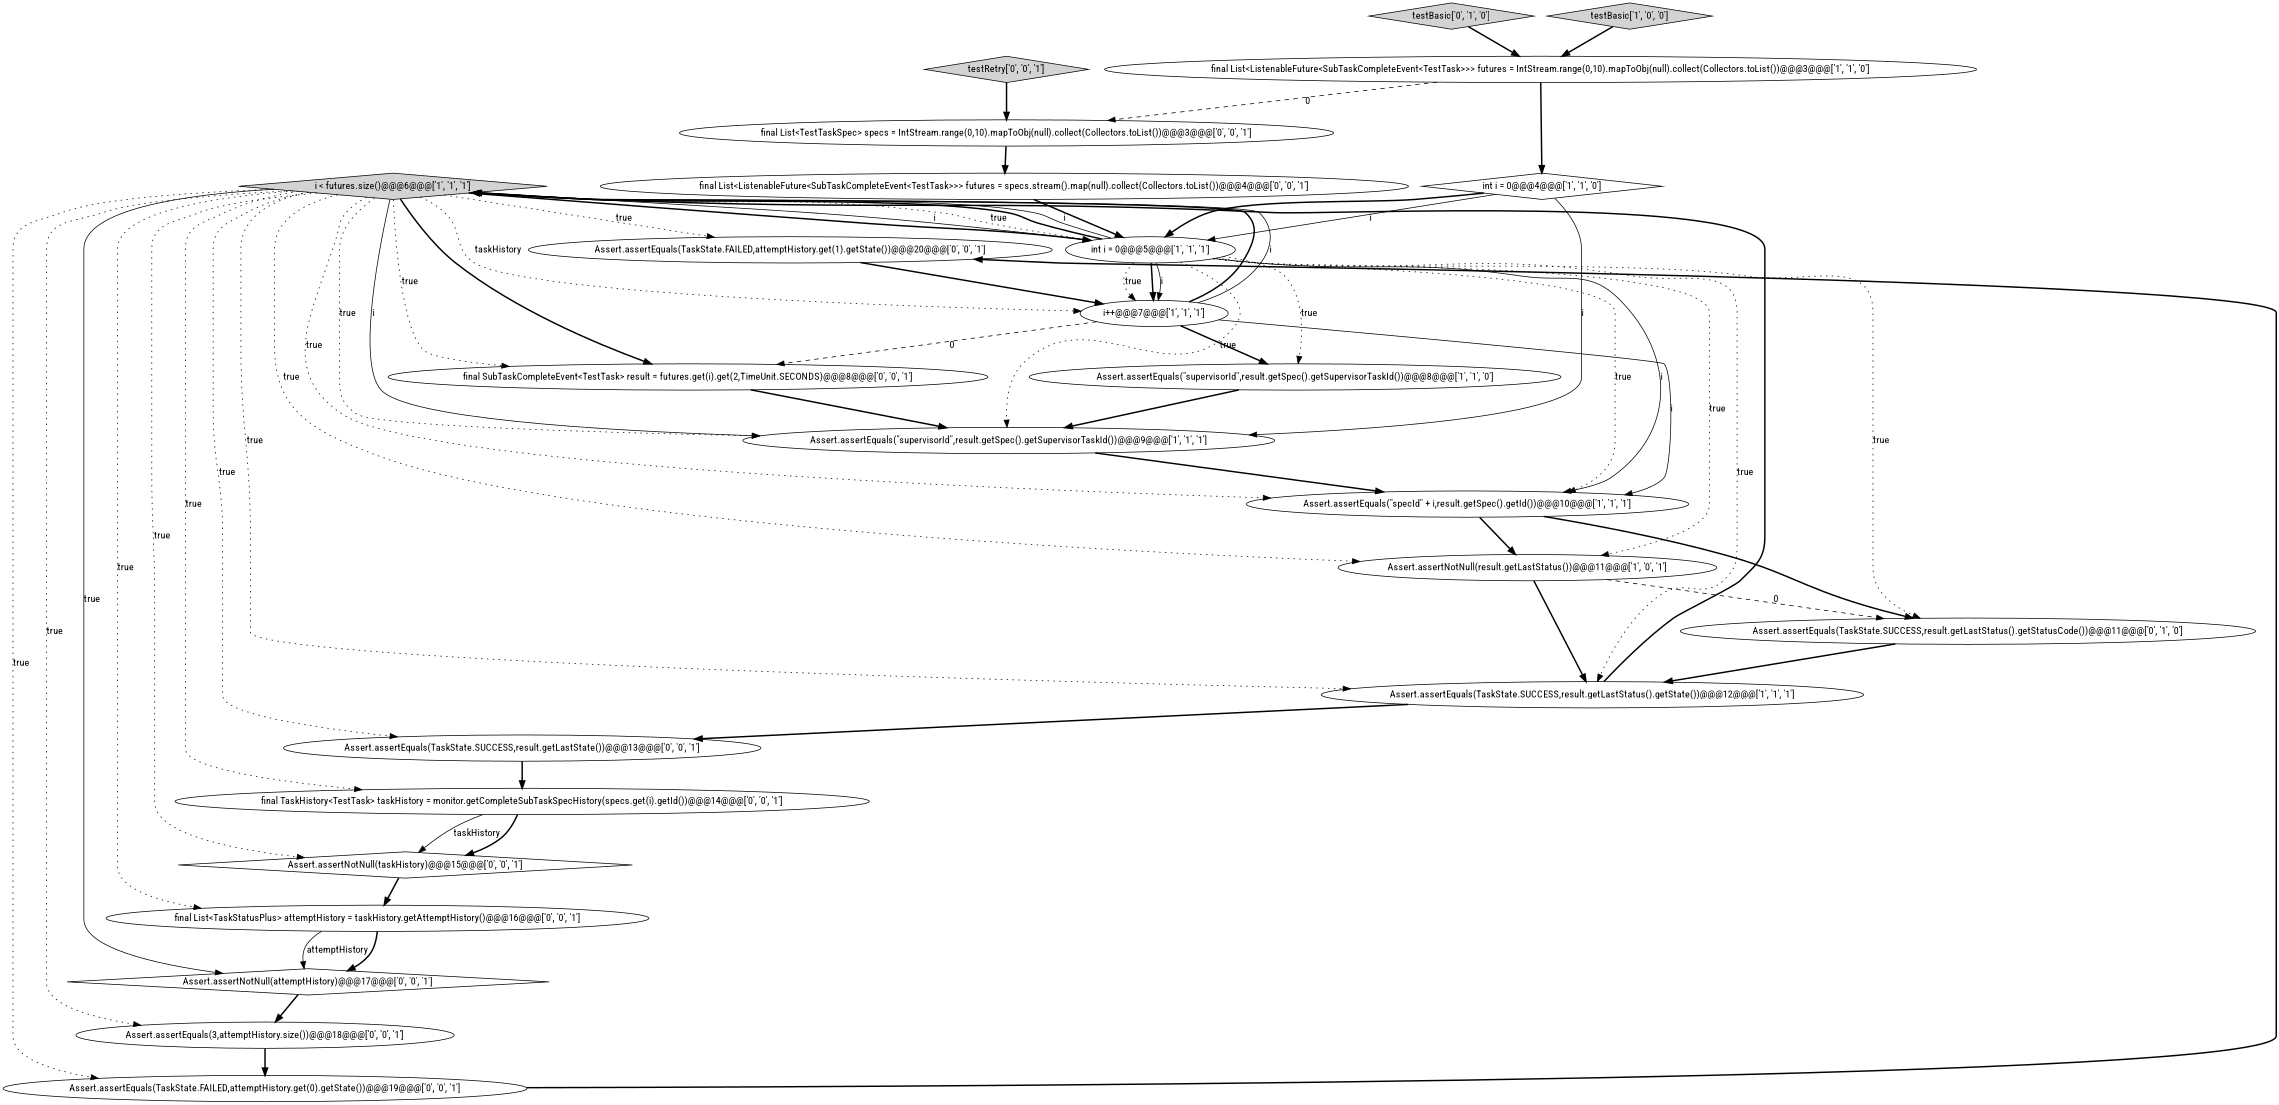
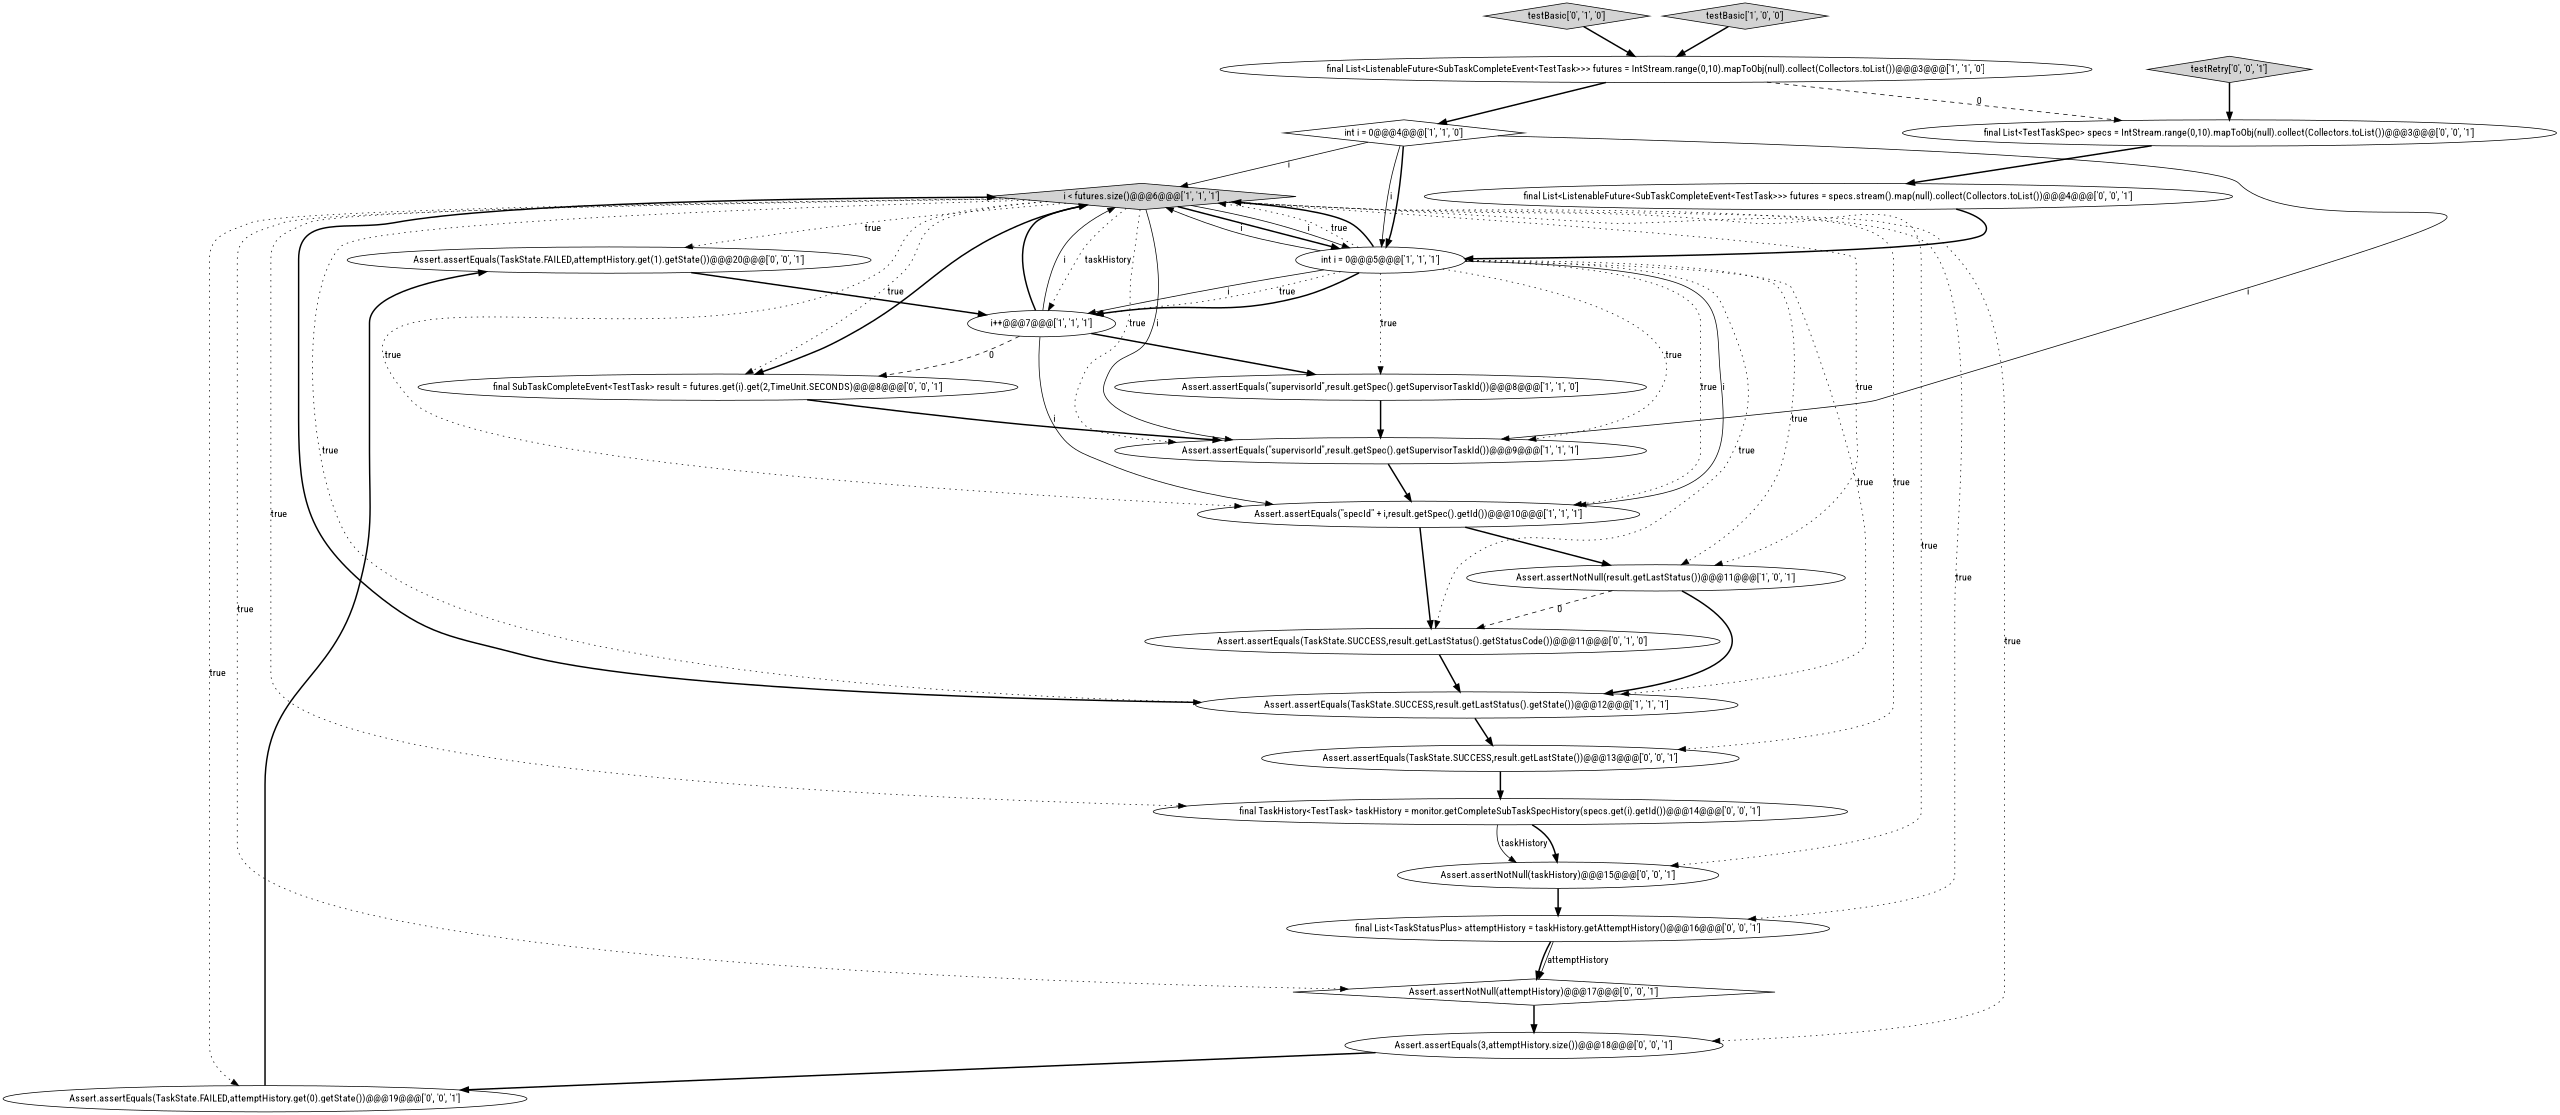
none -> (1278, 164)
(84, 554) -> (237, 718)
(405, 865) -> (1558, 875)
